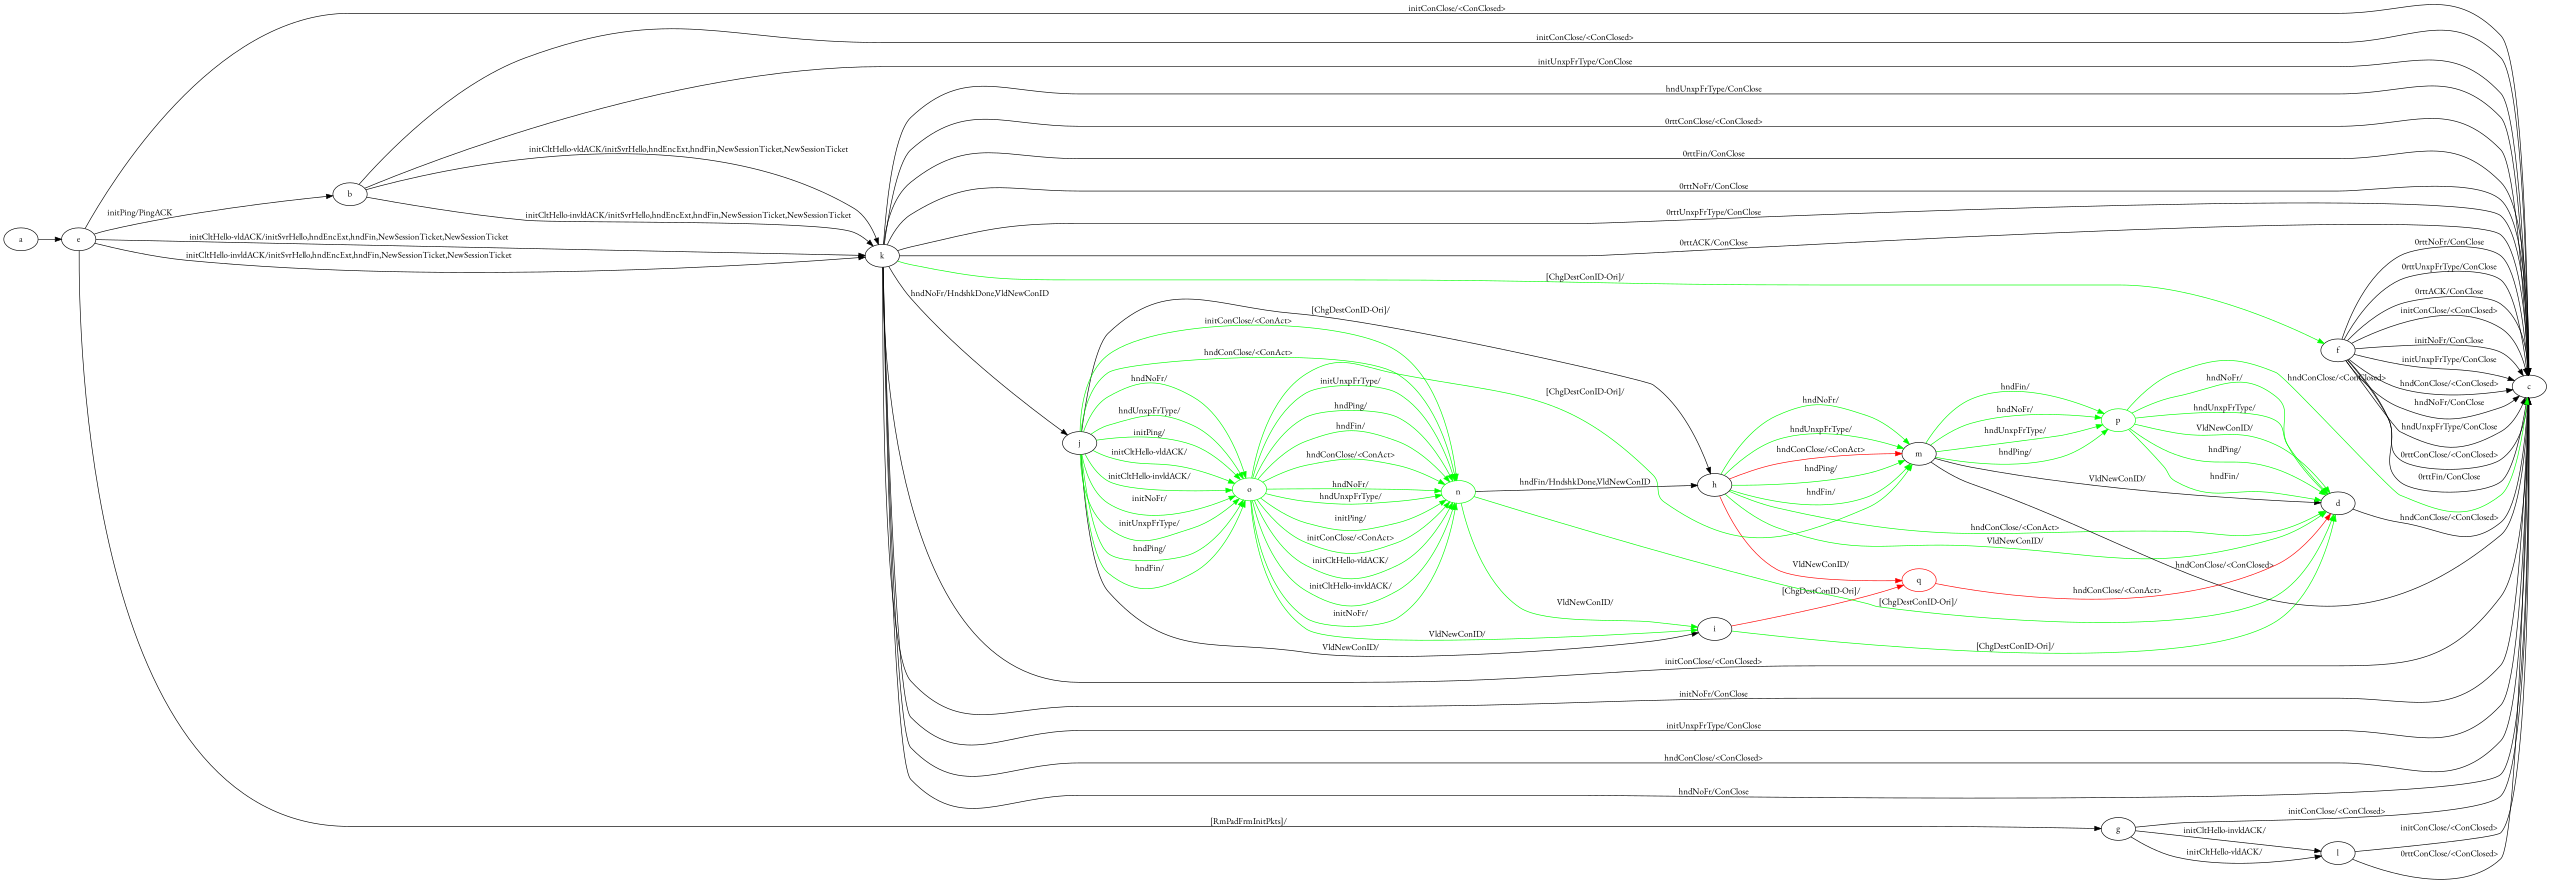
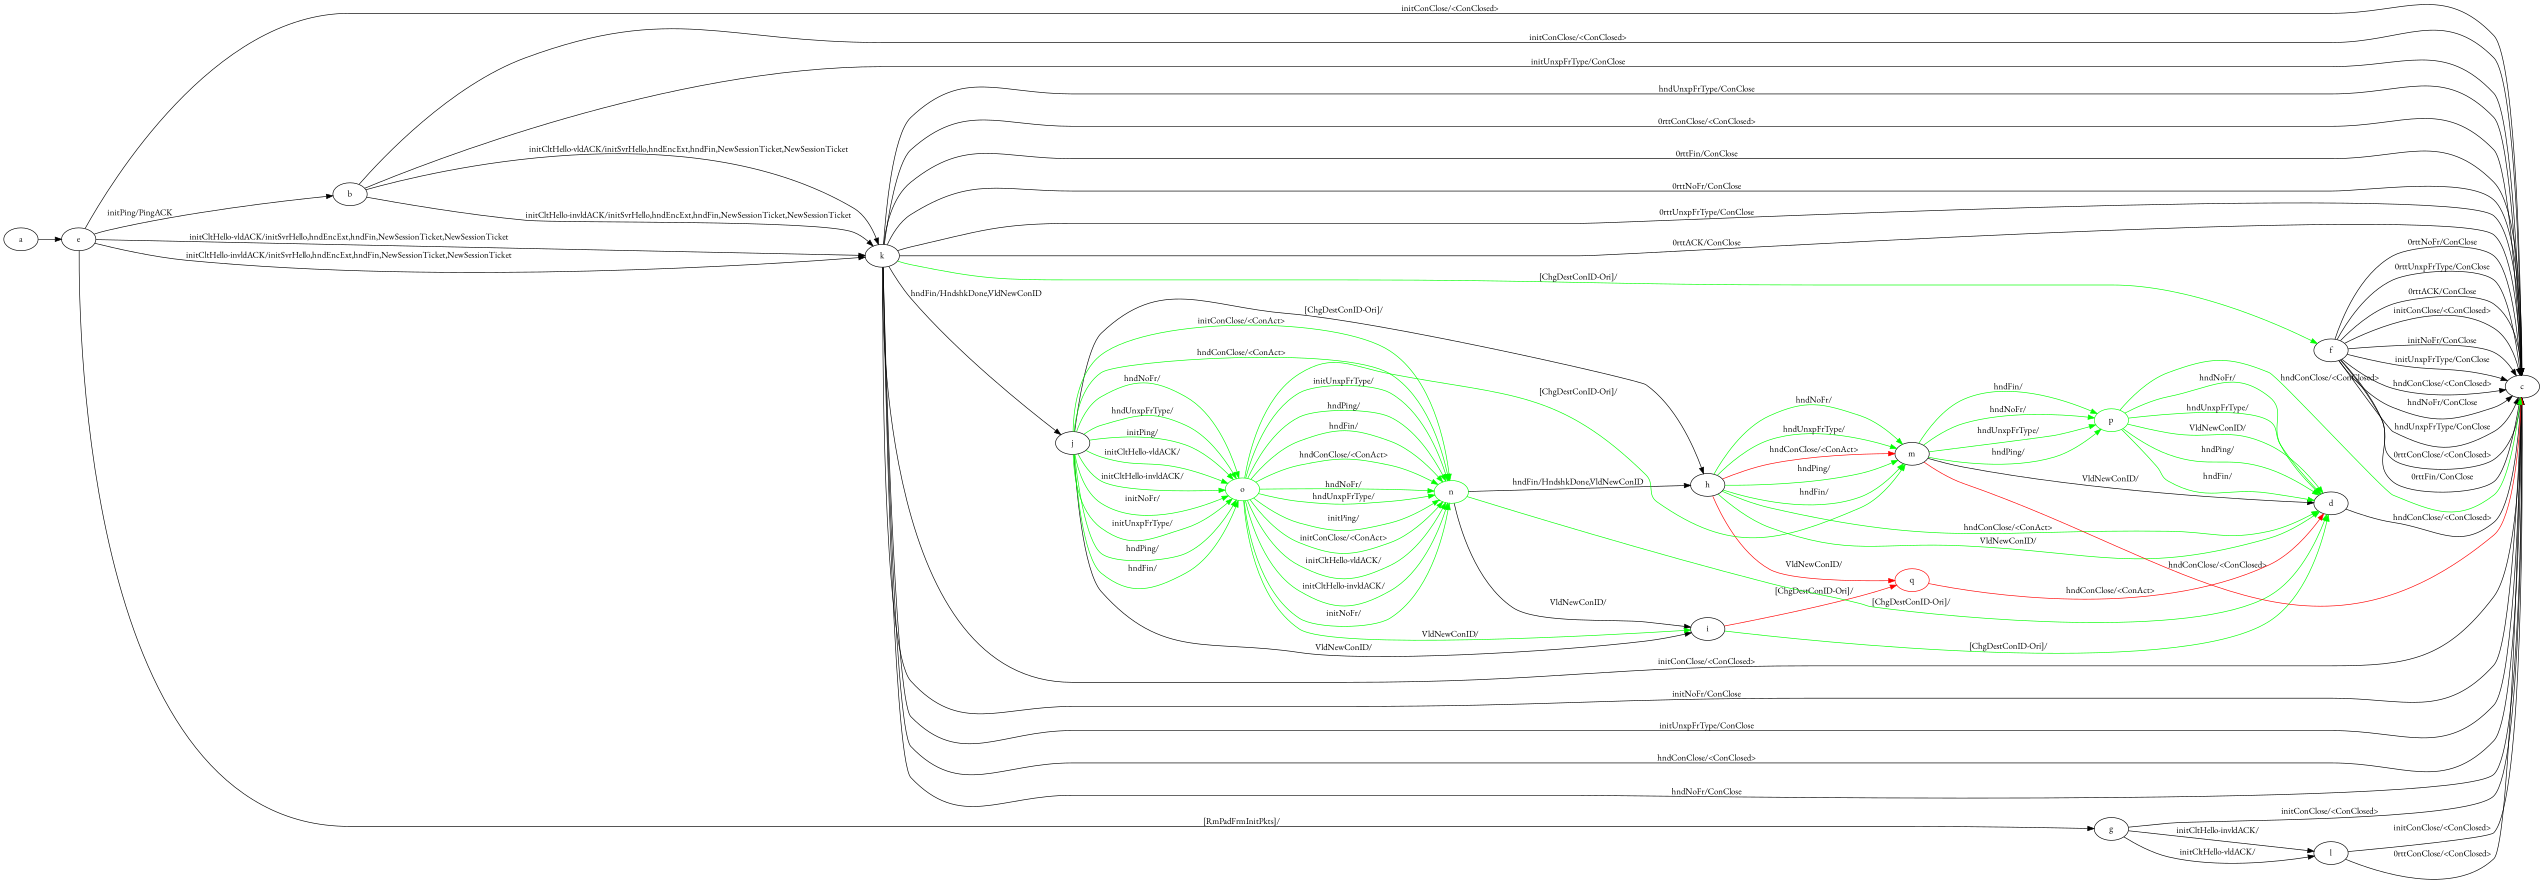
(981, 294) -> (977, 294)
(2279, 600) -> (2272, 600)
(1544, 616) -> (1537, 616)
